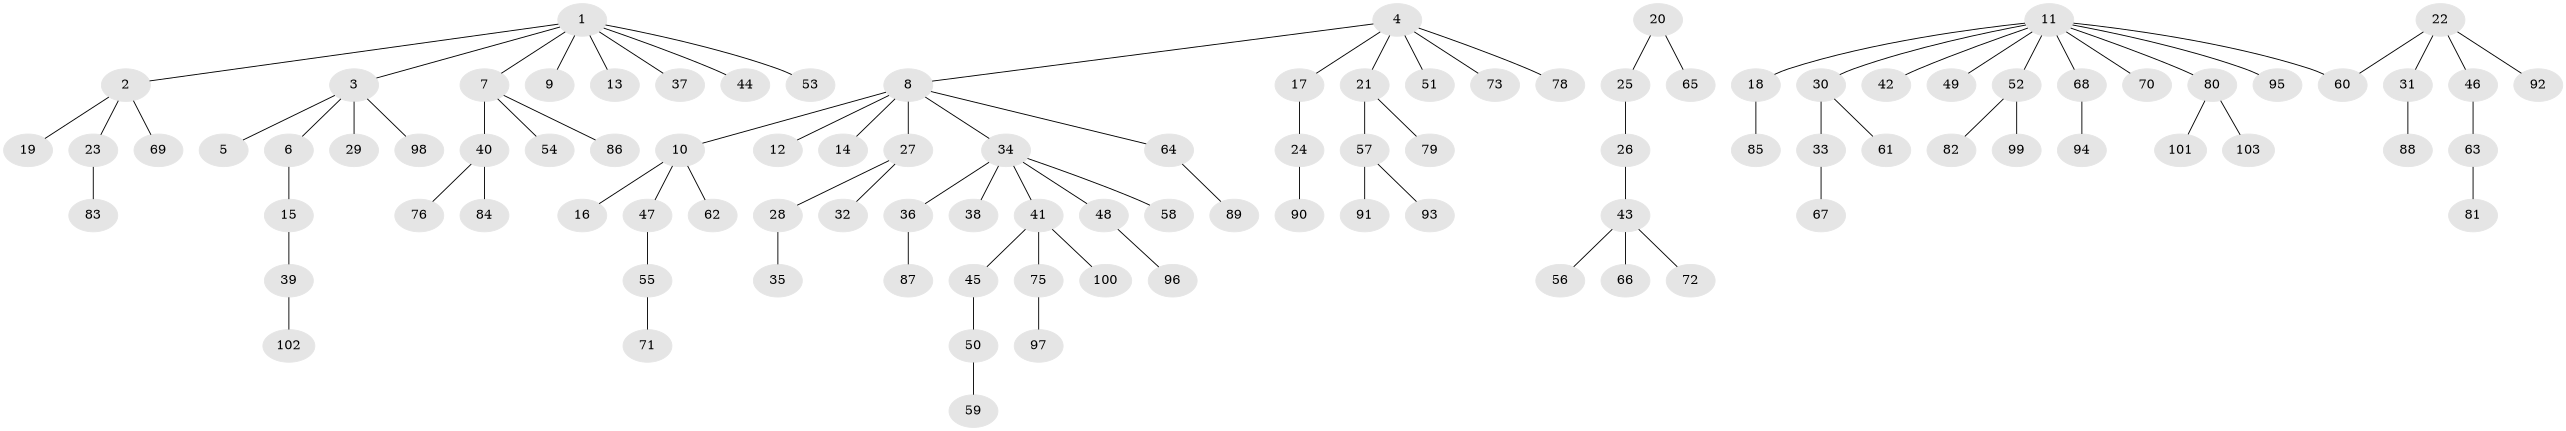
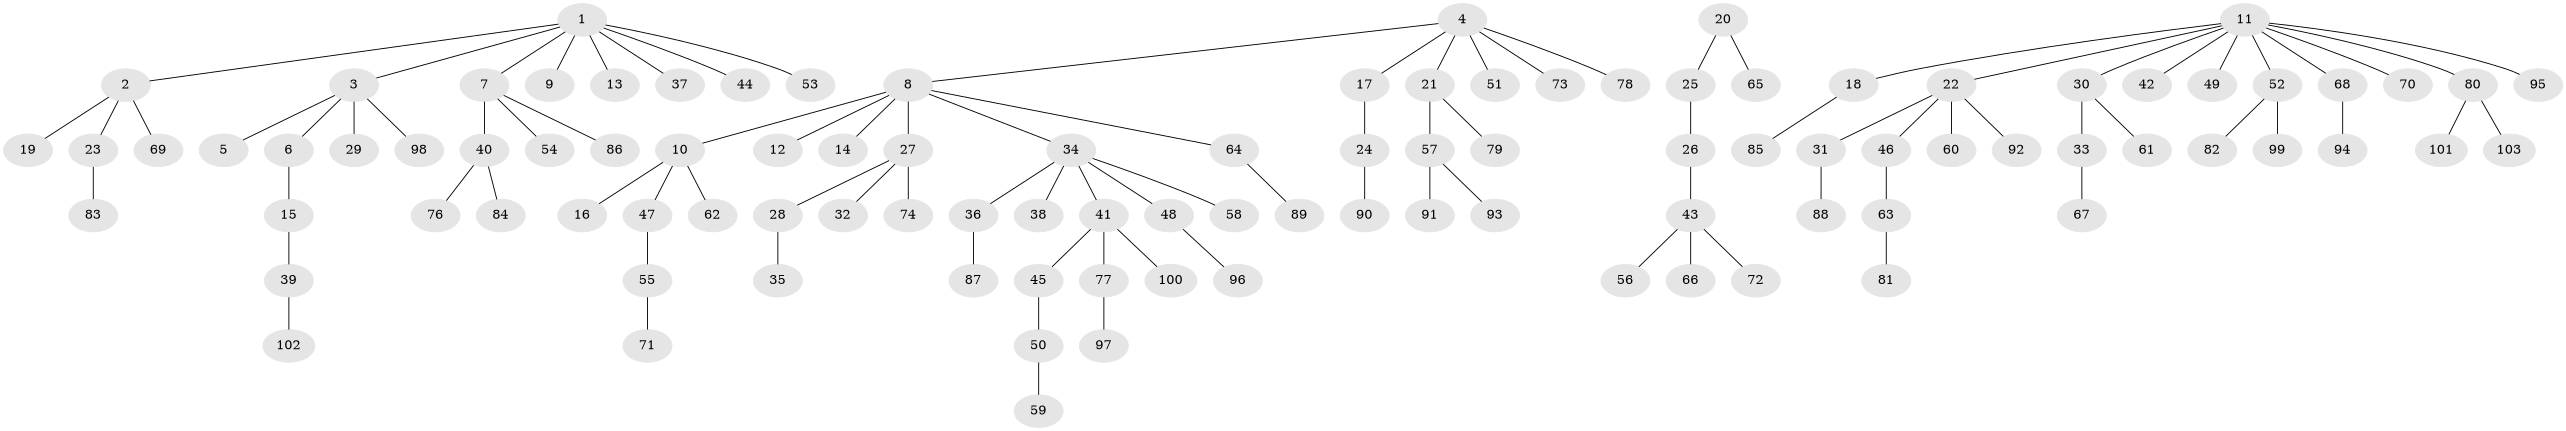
(2200, 42) -> (2098, 53)
none -> (908, 216)
(1039, 281) -> (1104, 281)
